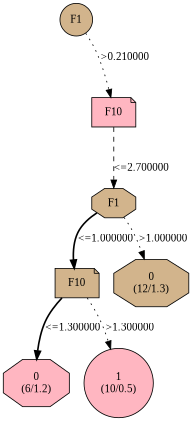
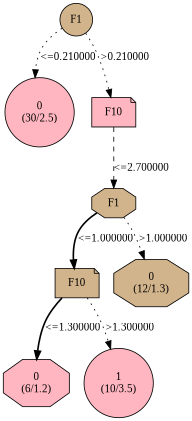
none -> (40, 112)
(119, 383) -> (119, 383)
